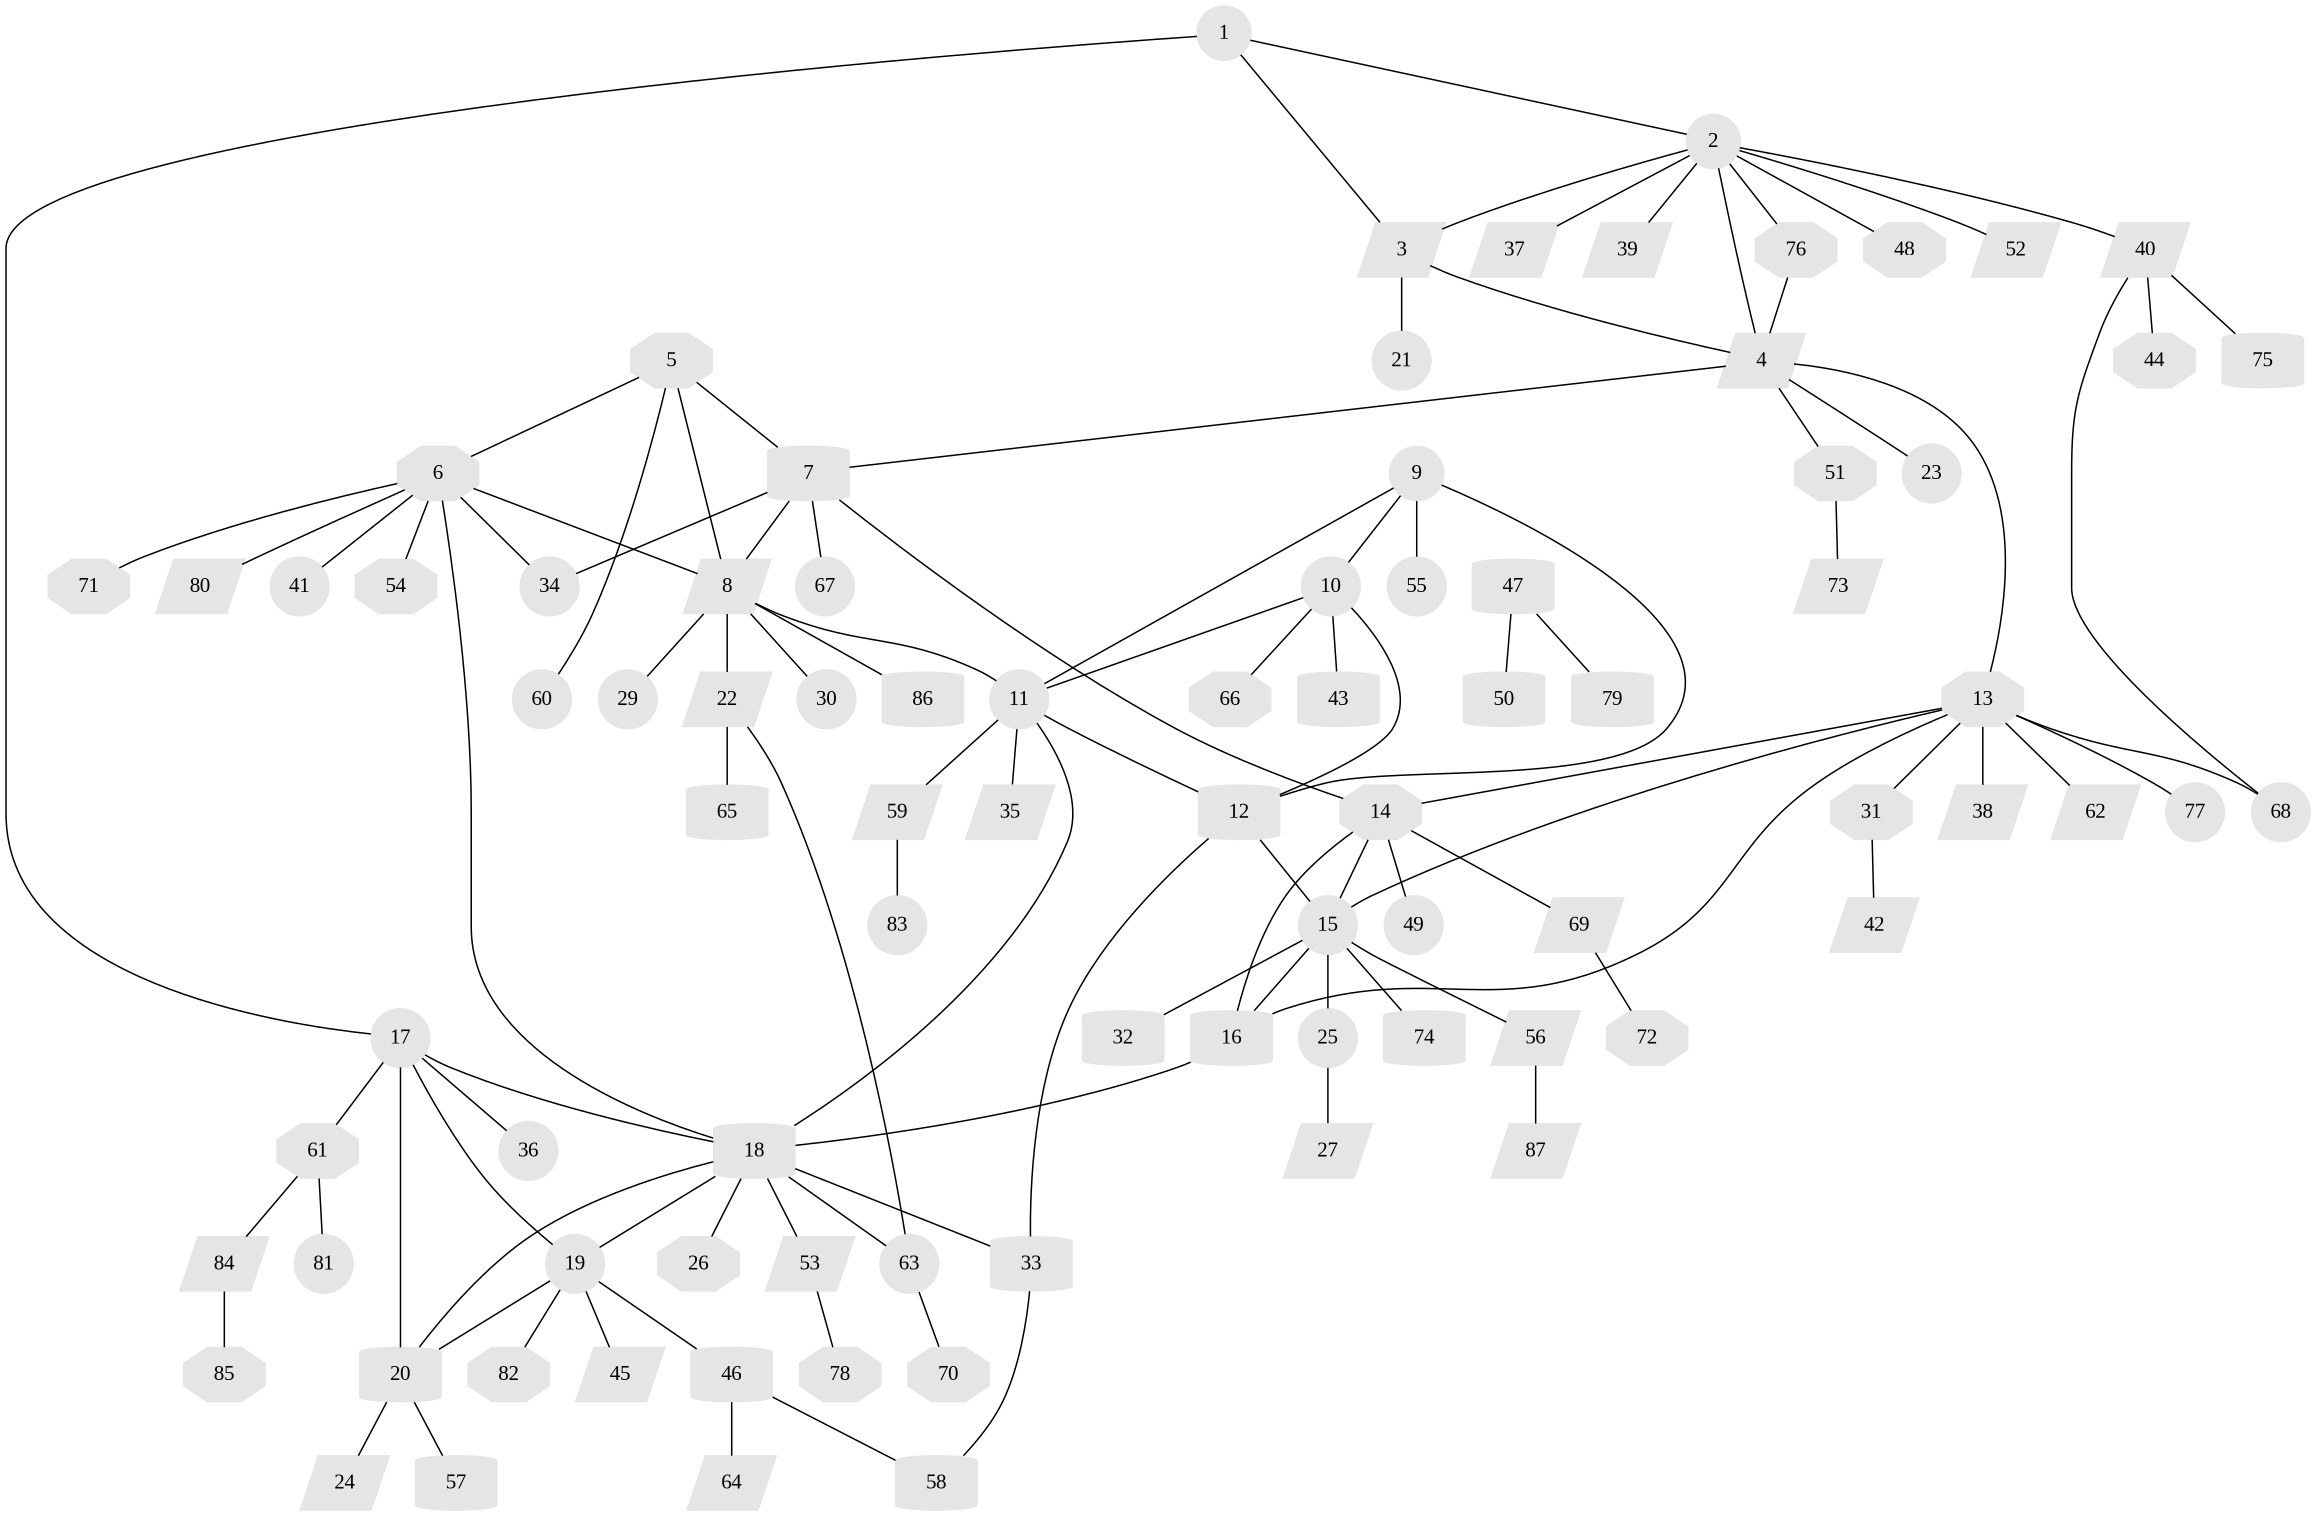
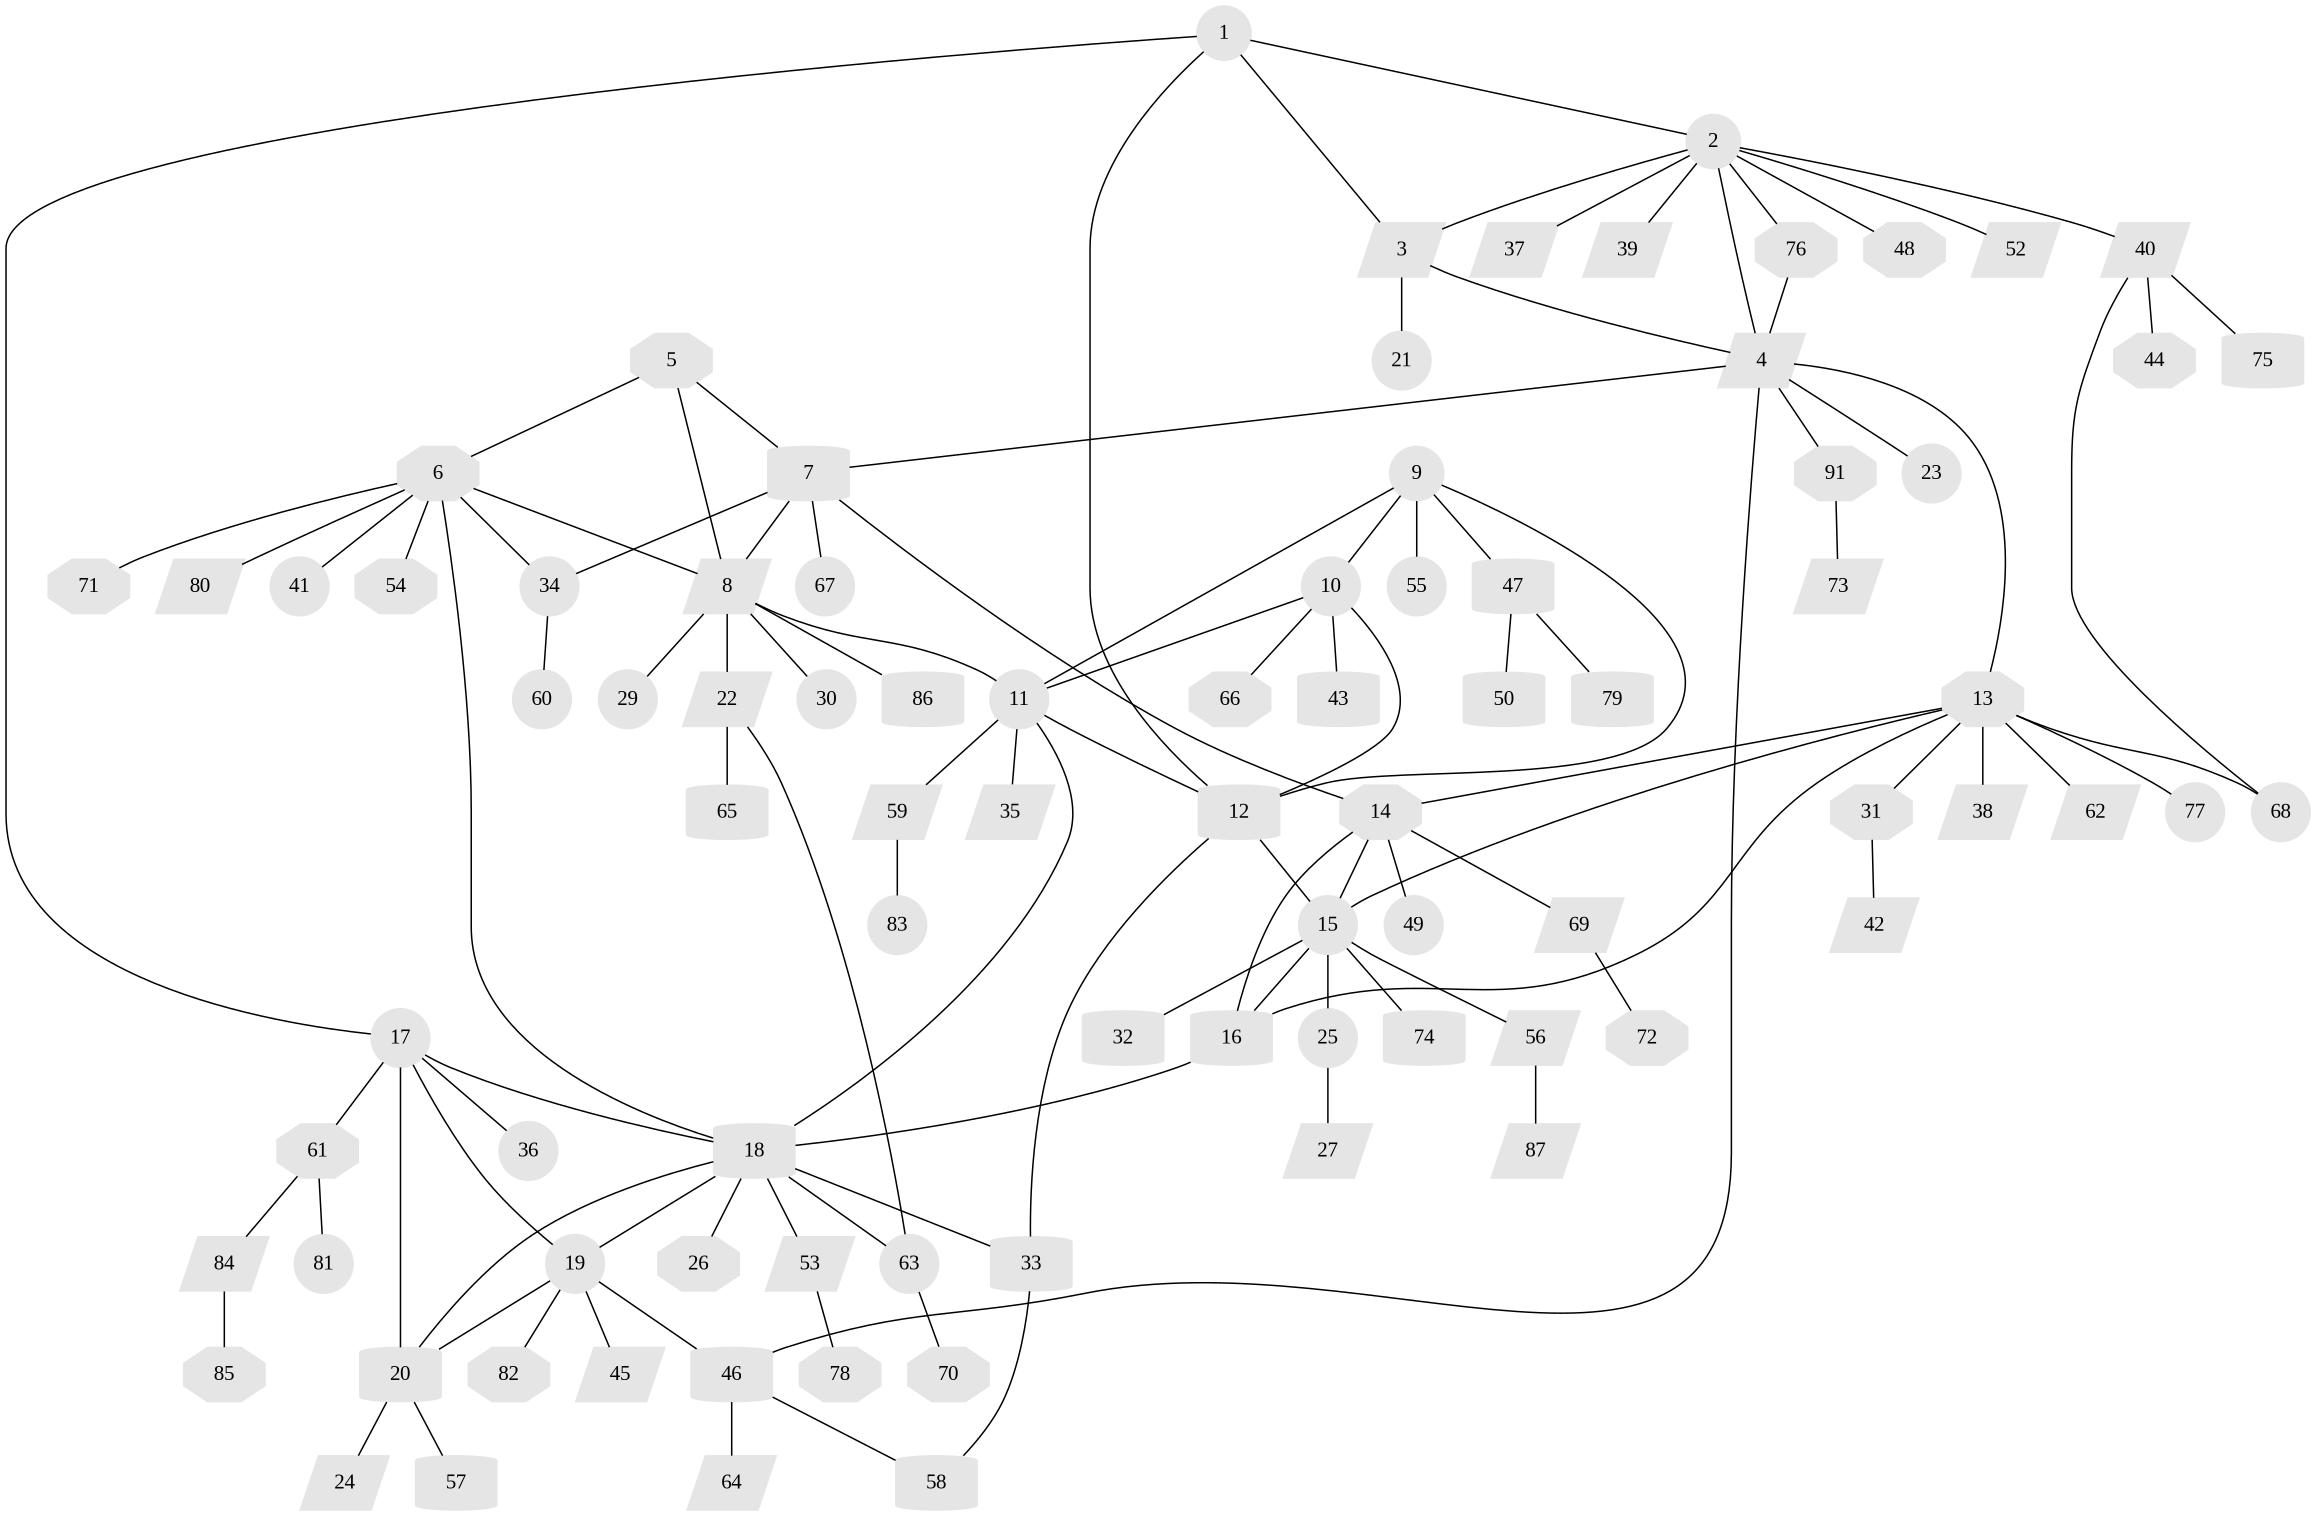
none -> (1090, 420)
(1835, 473) -> (1835, 473)
none -> (1462, 527)
(623, 535) -> (546, 643)
none -> (1675, 1286)
